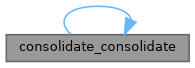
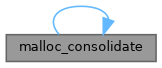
(98, 48) -> (81, 48)
